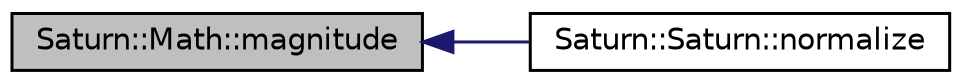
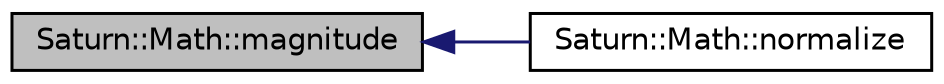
(740, 42) -> (731, 42)
